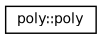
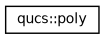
(51, 20) -> (52, 20)
